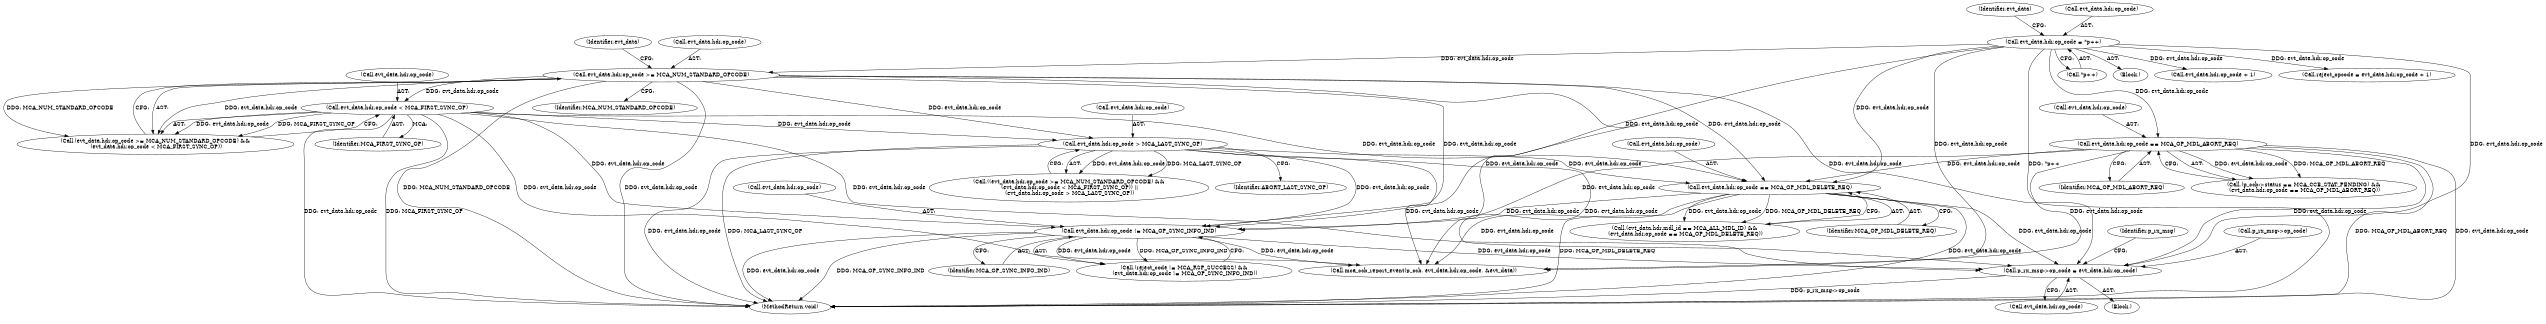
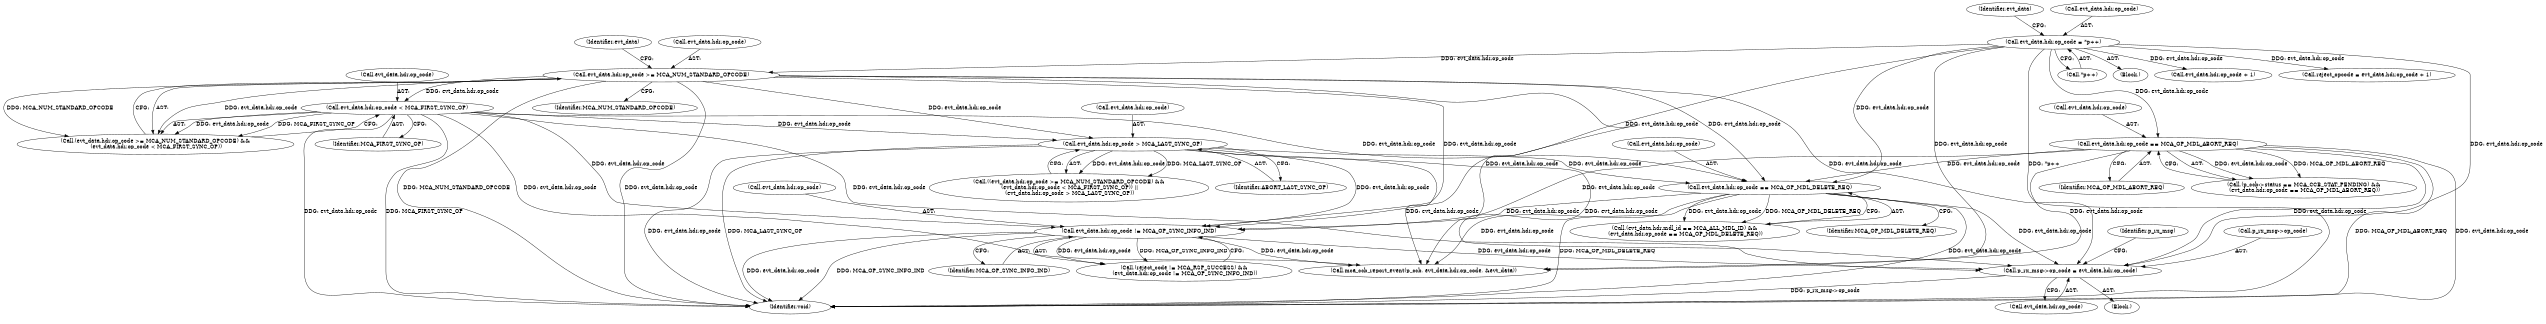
(421, 124) -> (421, 124)
none -> (1240, 160)
(1902, 204) -> none
(790, 307) -> (790, 307)
